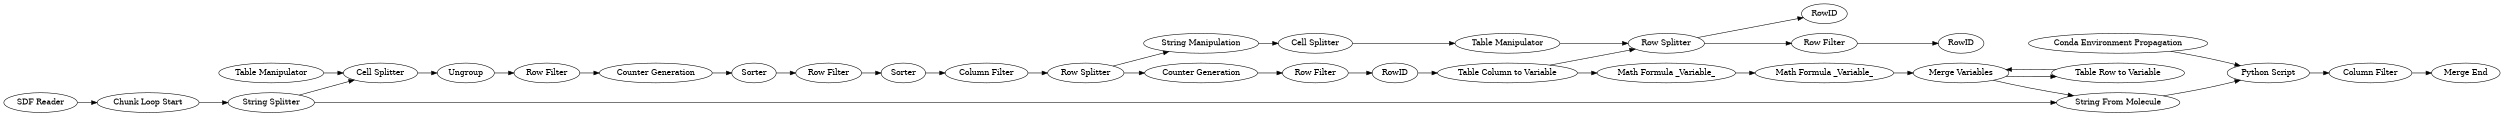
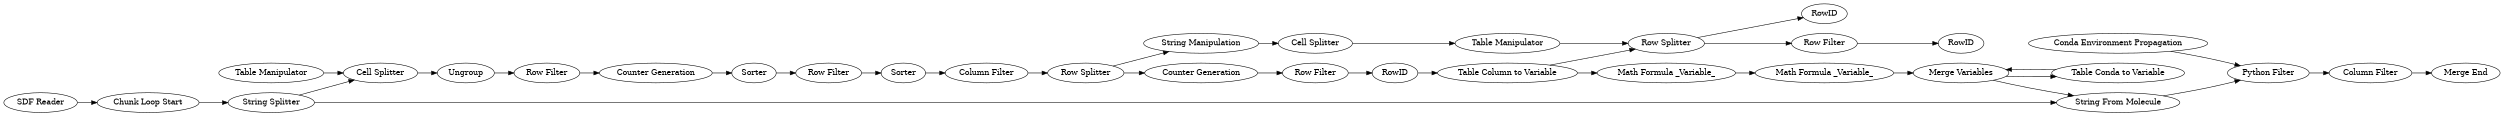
(2118, 73) -> (2118, 73)
(2268, 73) -> (2268, 73)
